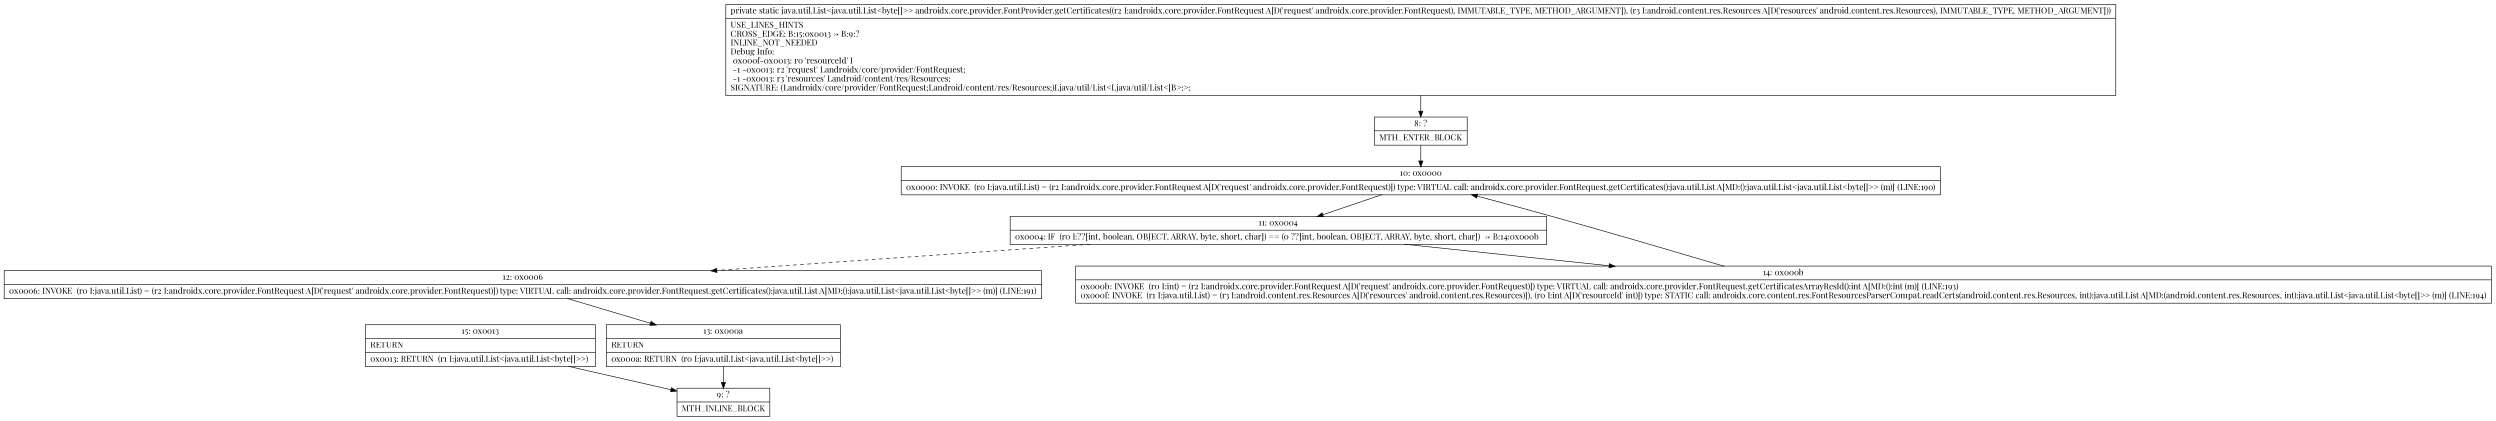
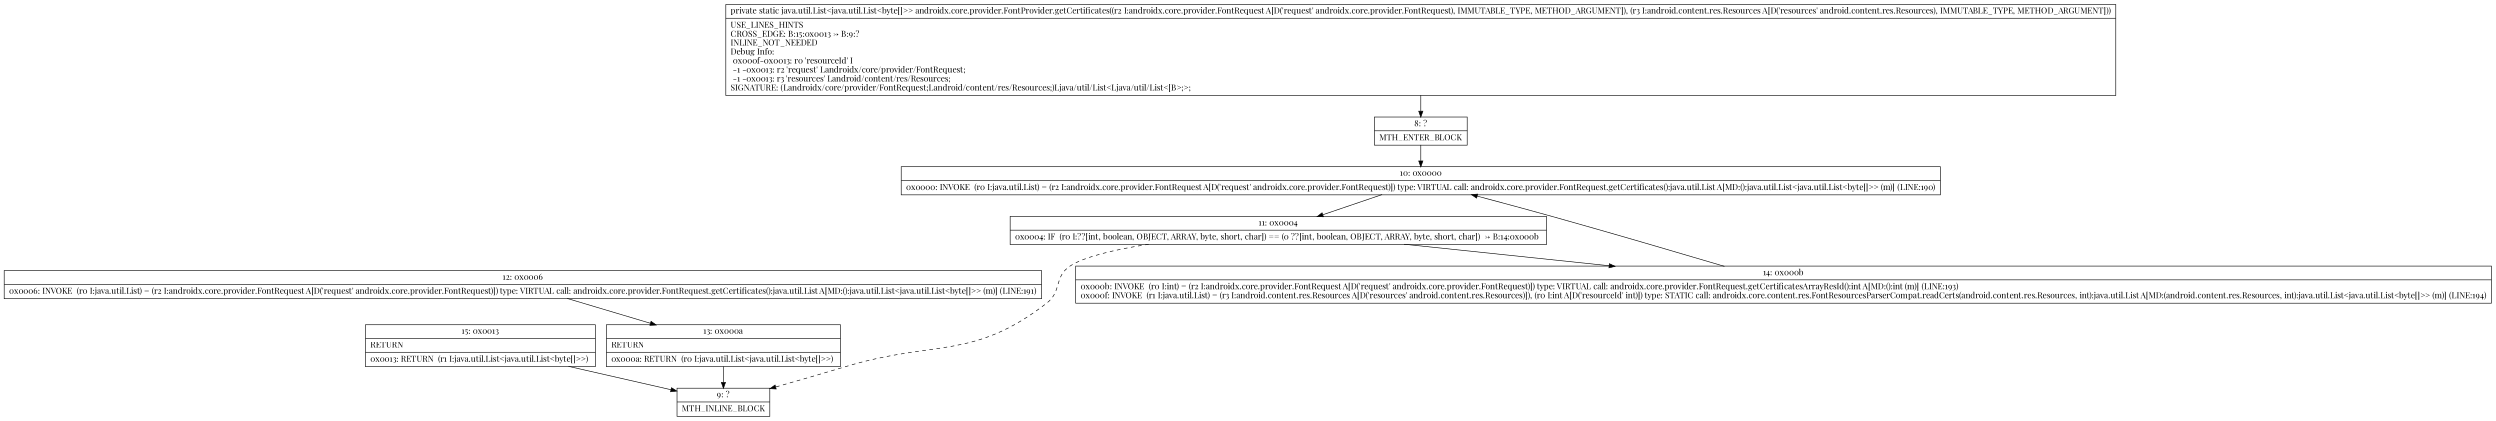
(904, 257) -> (977, 340)
